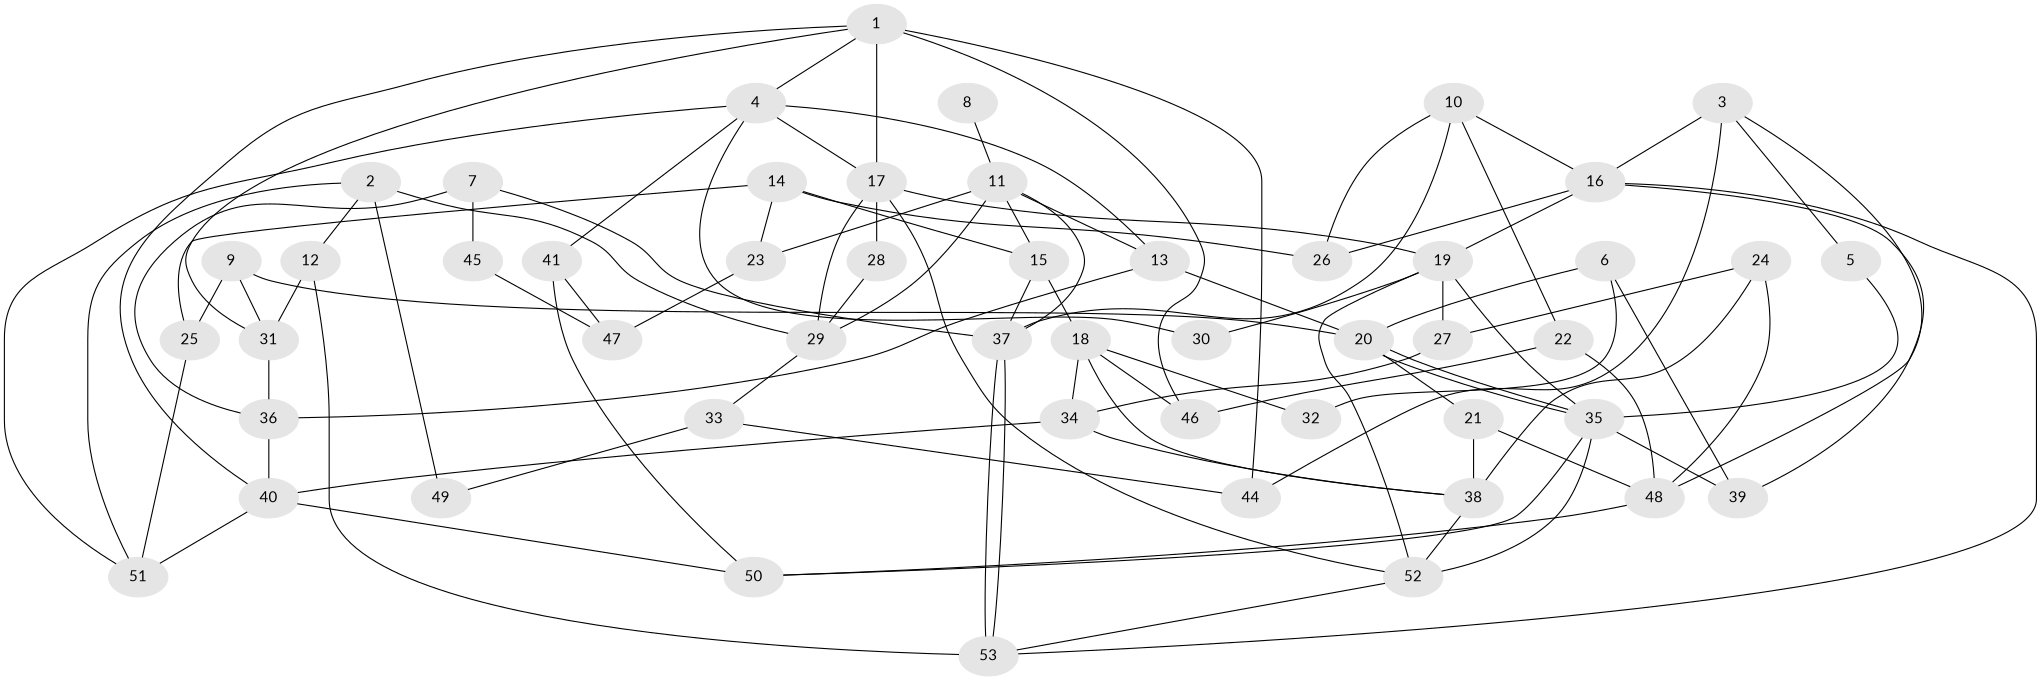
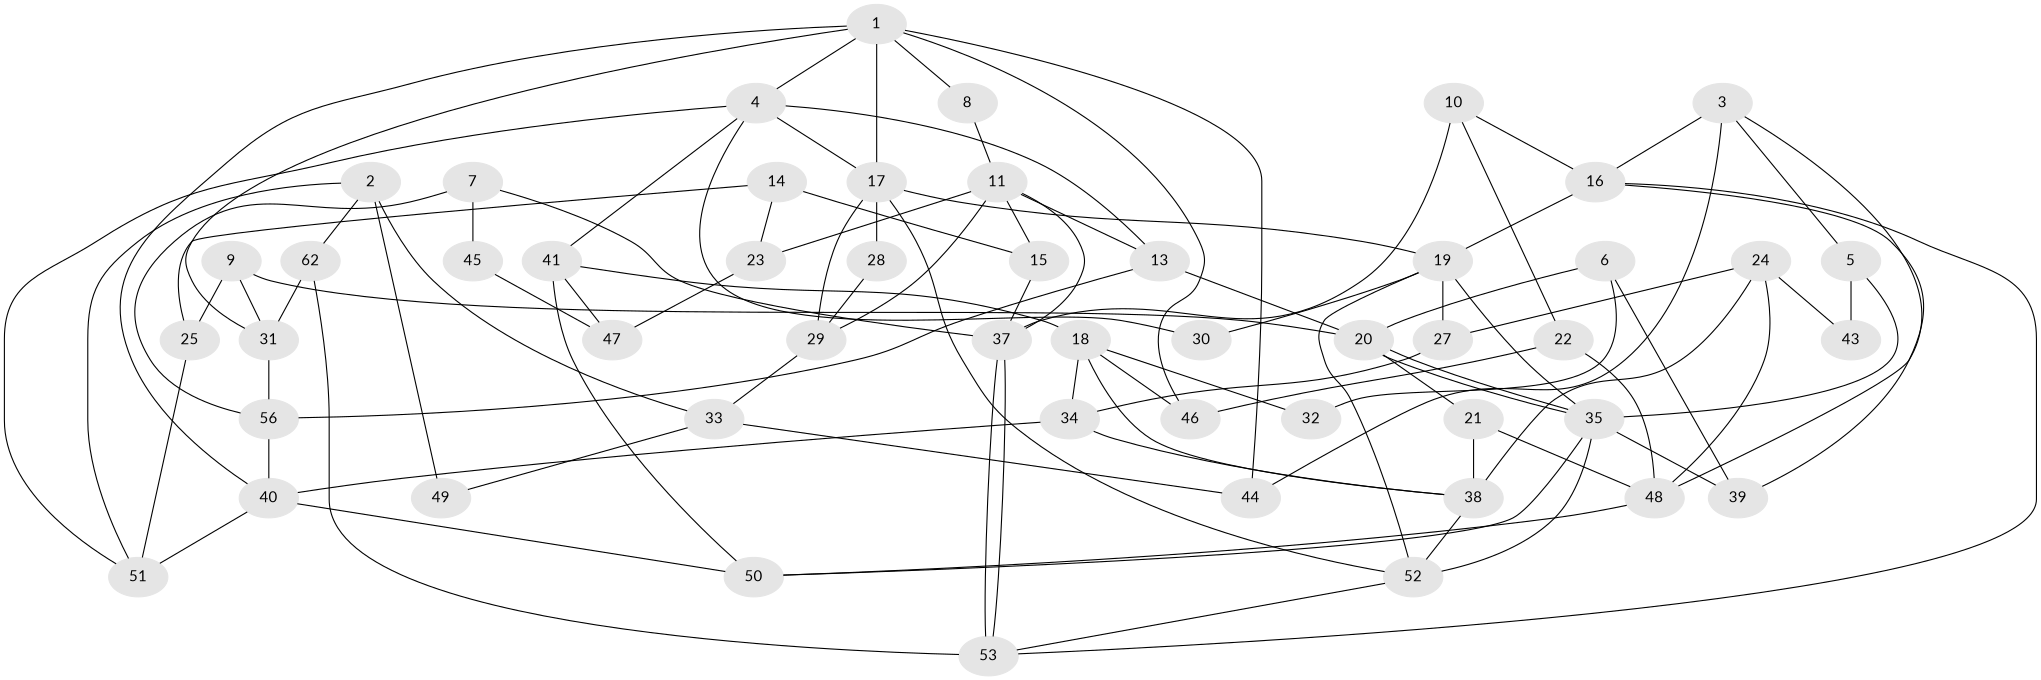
none -> (922, 64)
(600, 246) -> (510, 337)
(311, 261) -> (311, 261)
(1322, 261) -> none
(1060, 301) -> (809, 290)
none -> (1851, 340)
(269, 419) -> (269, 419)
